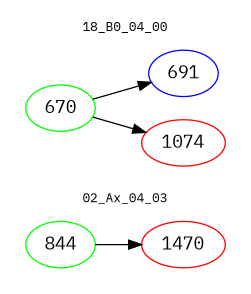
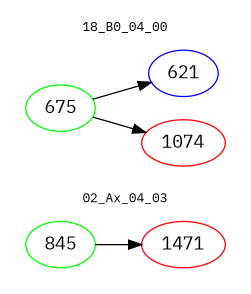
(183, 73) -> (183, 73)
(61, 108) -> (61, 108)
(61, 245) -> (61, 245)
(183, 245) -> (183, 245)
